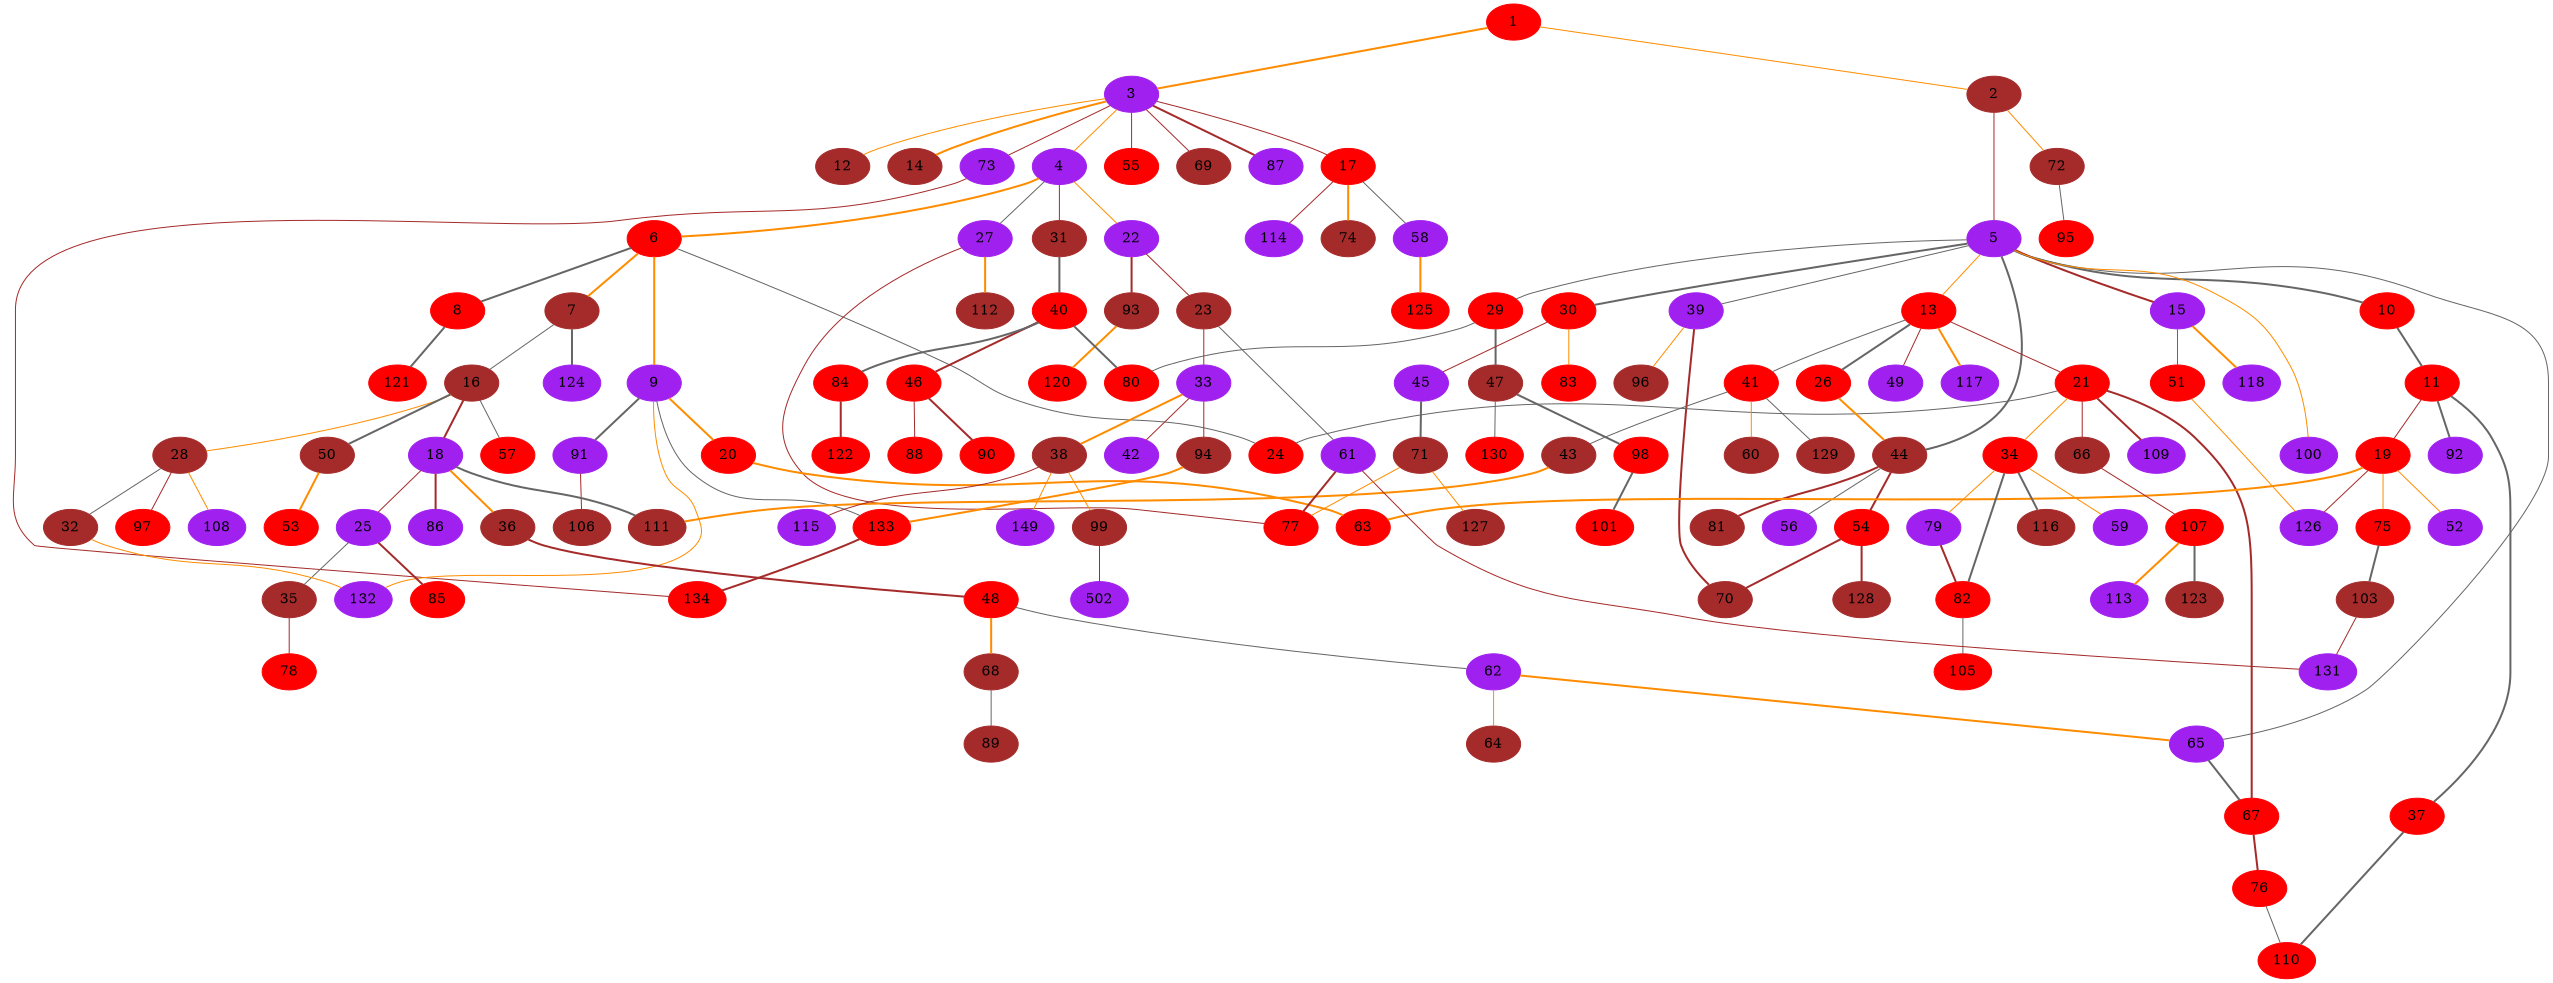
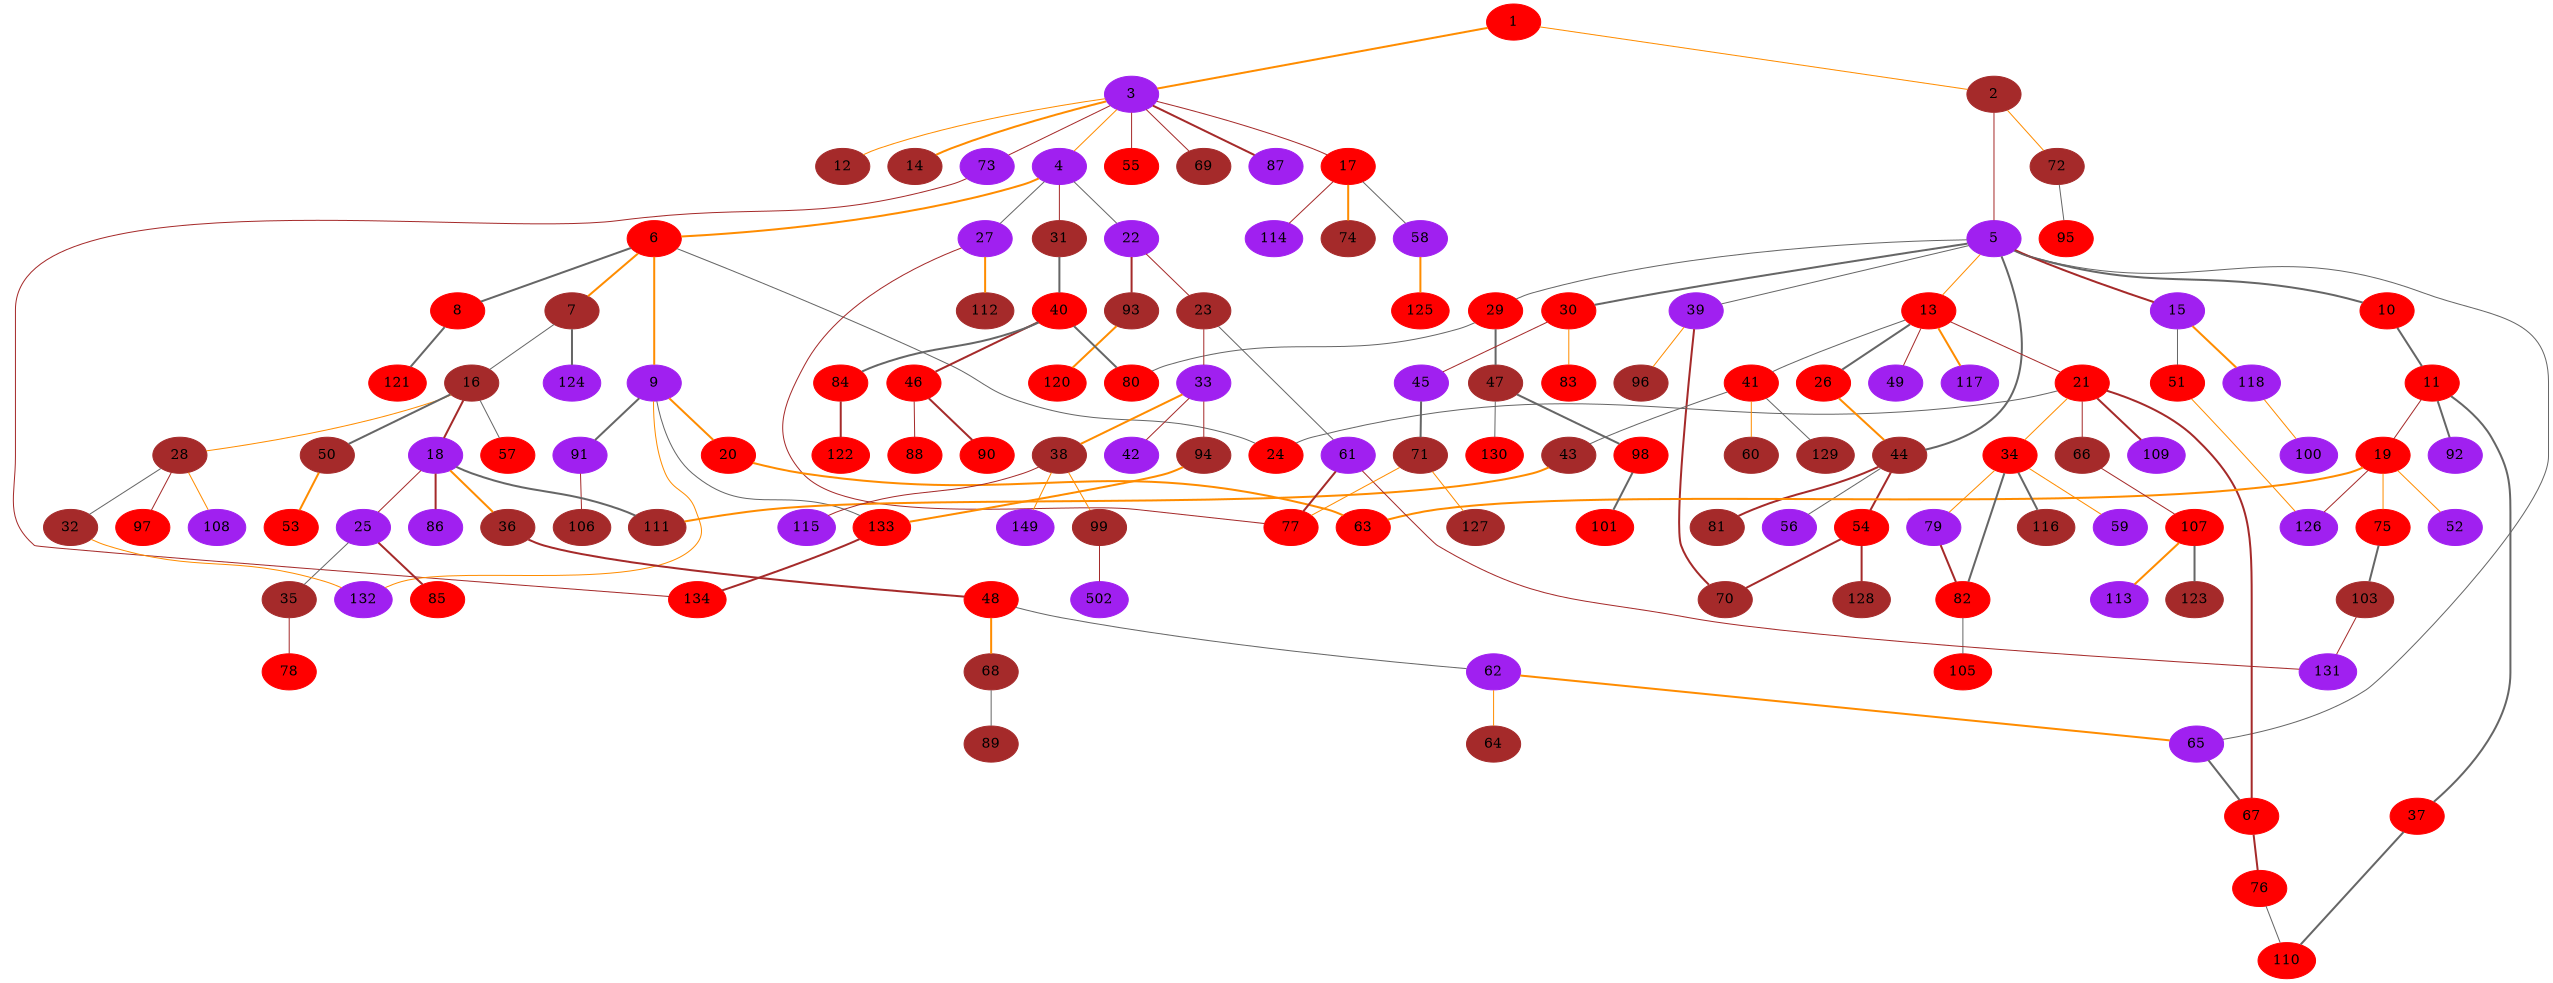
(1095, 202) -> (1095, 202)
(2203, 288) -> (2280, 419)
